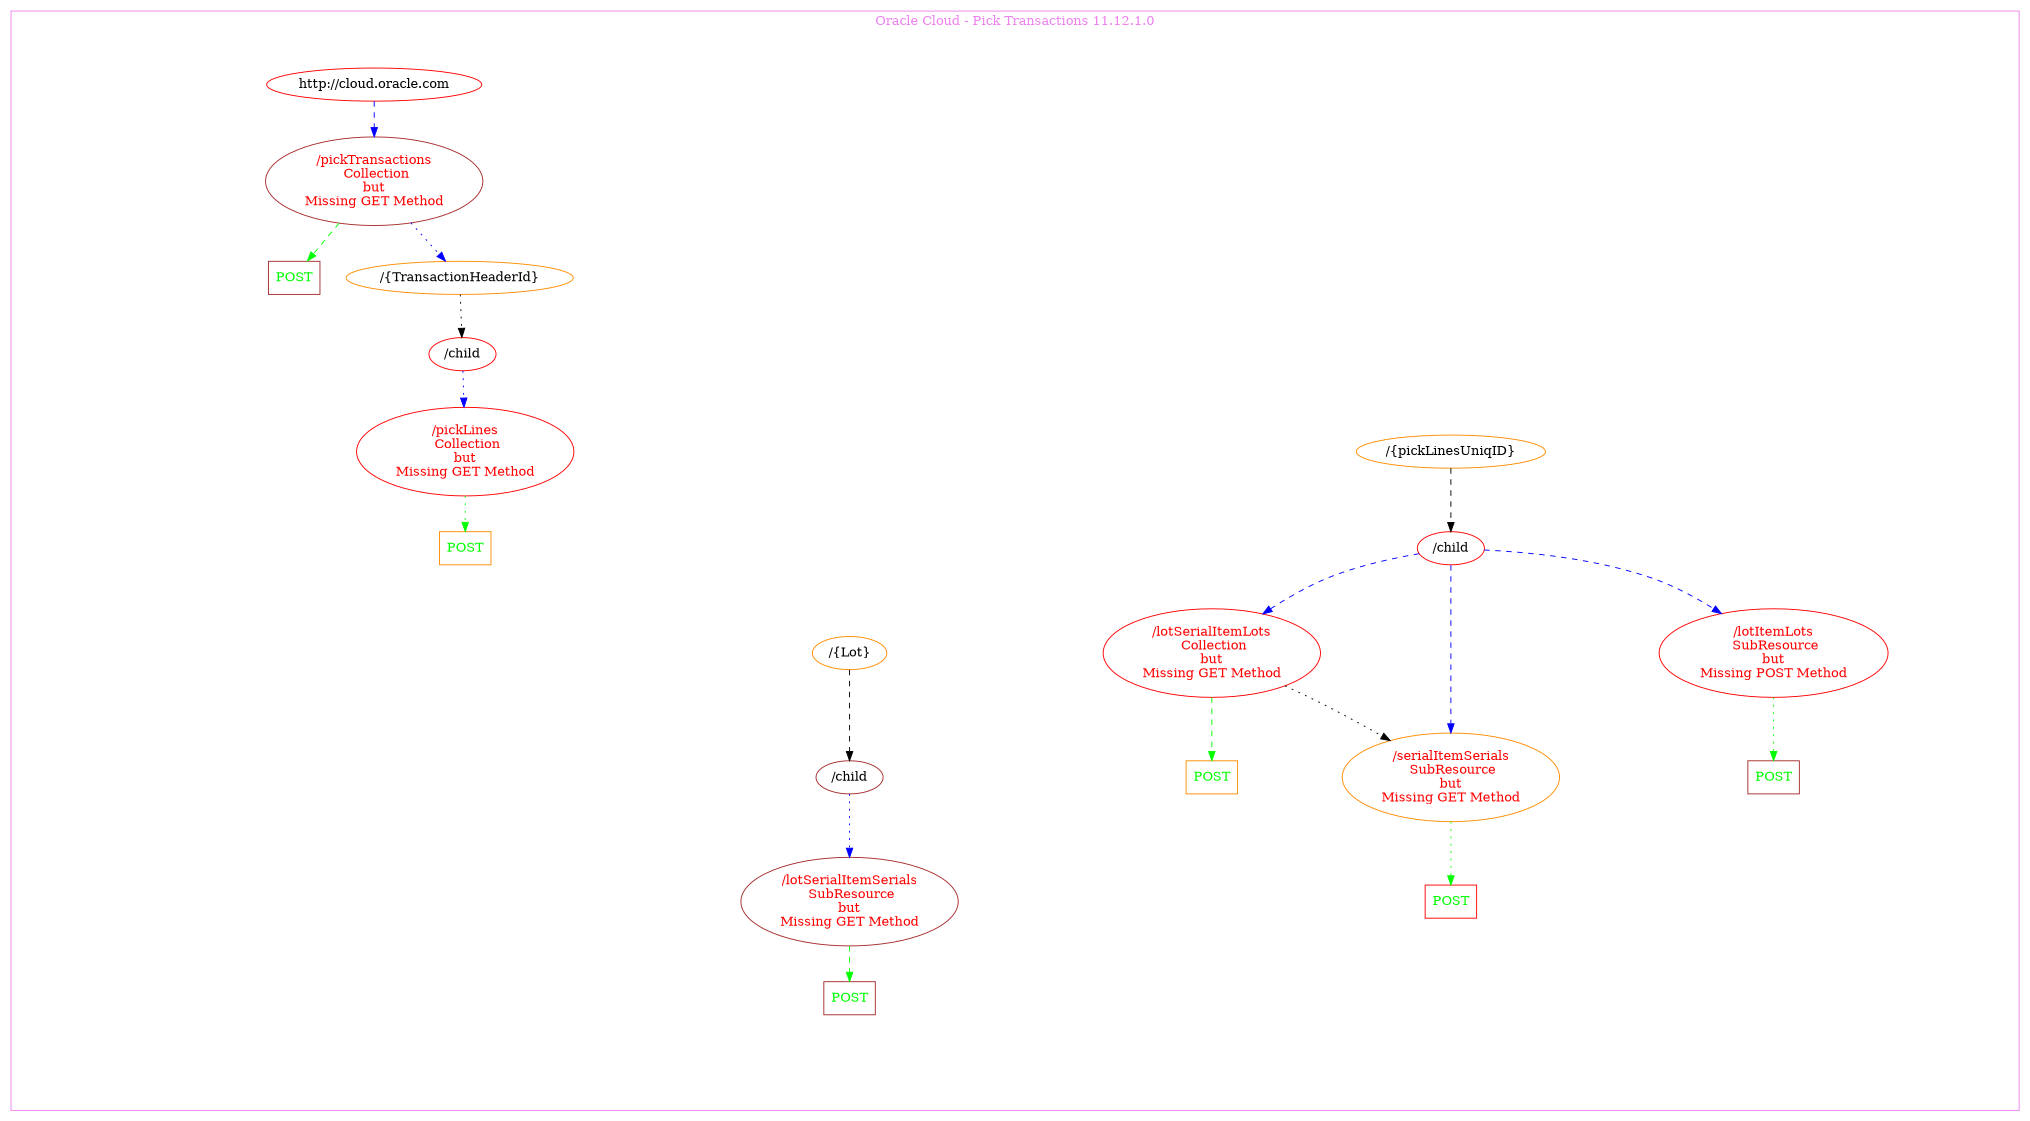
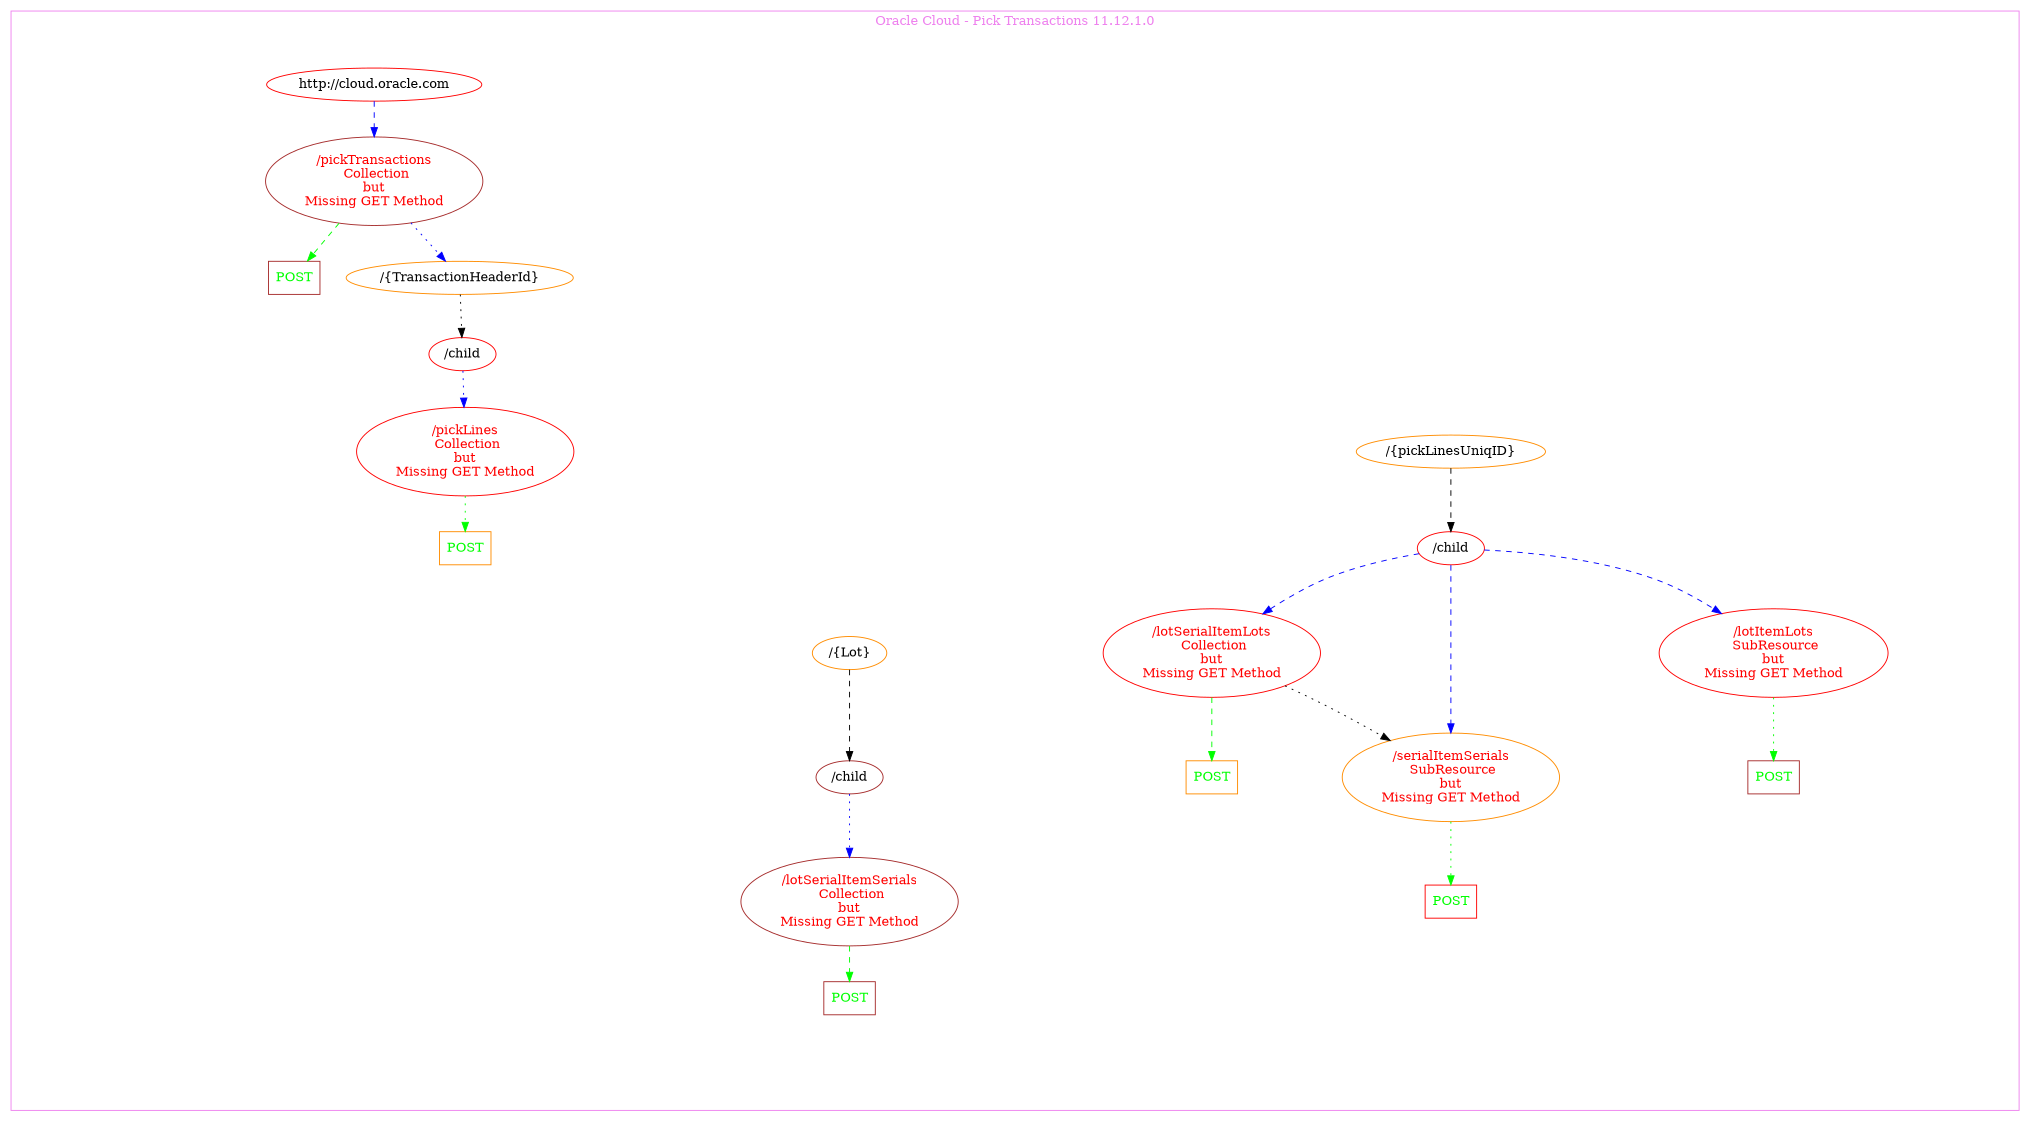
(1774, 653) -> (1774, 653)
(850, 902) -> (850, 902)
